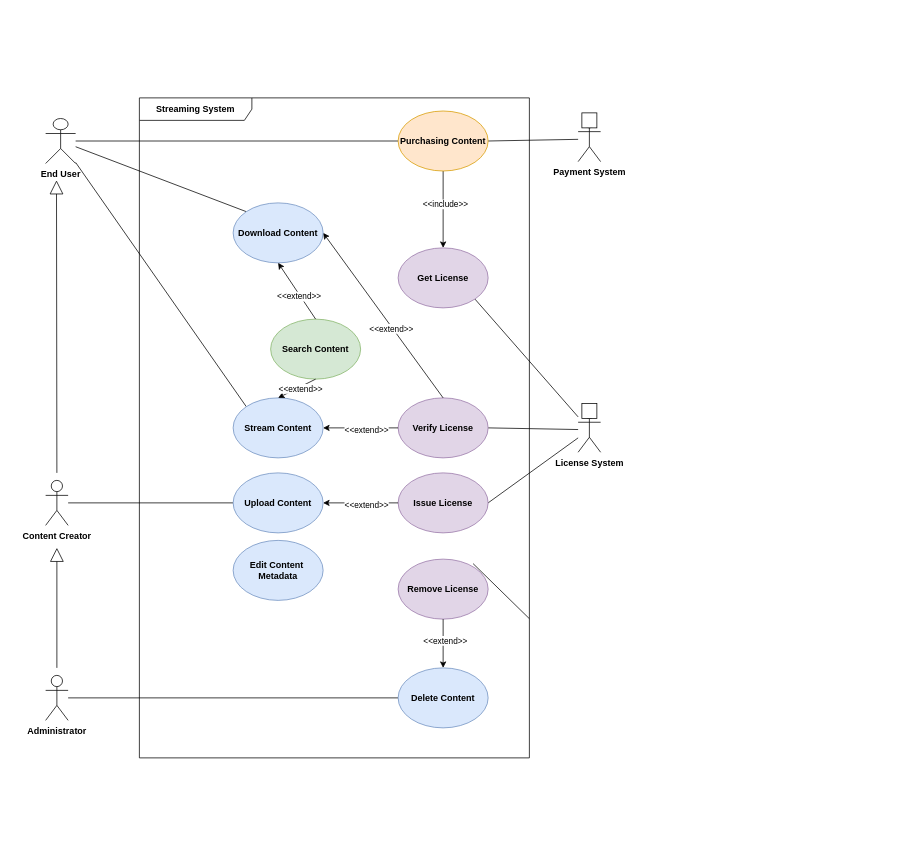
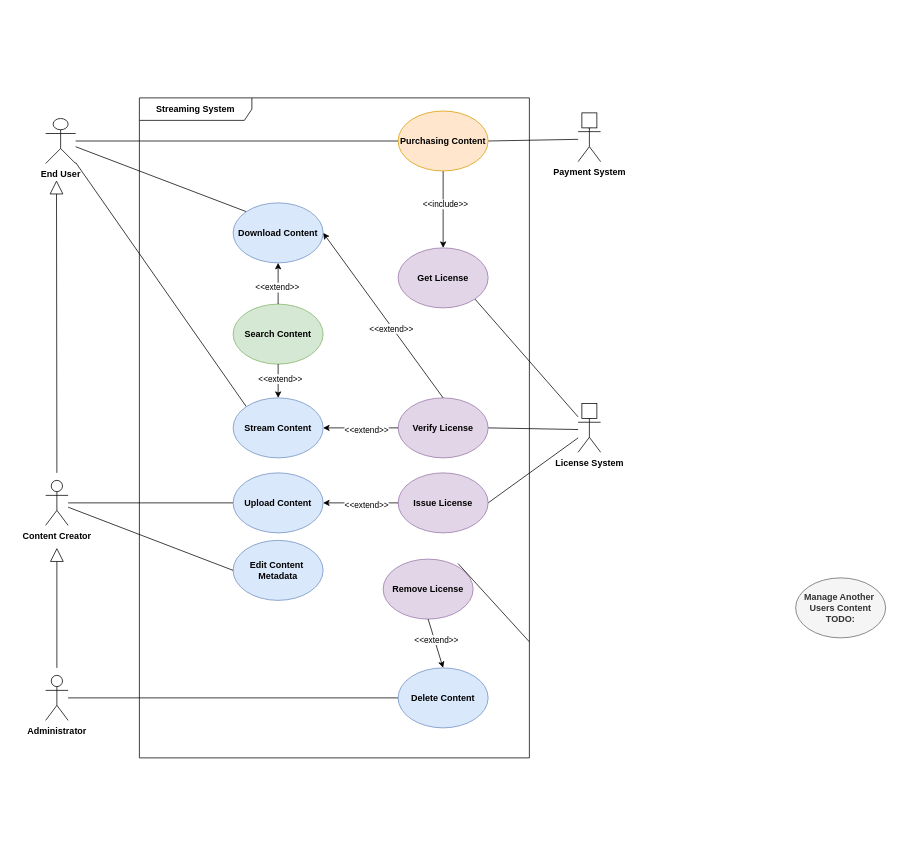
(315, 349) -> (278, 334)
none -> (150, 539)
(443, 589) -> (428, 589)
none -> (840, 608)
